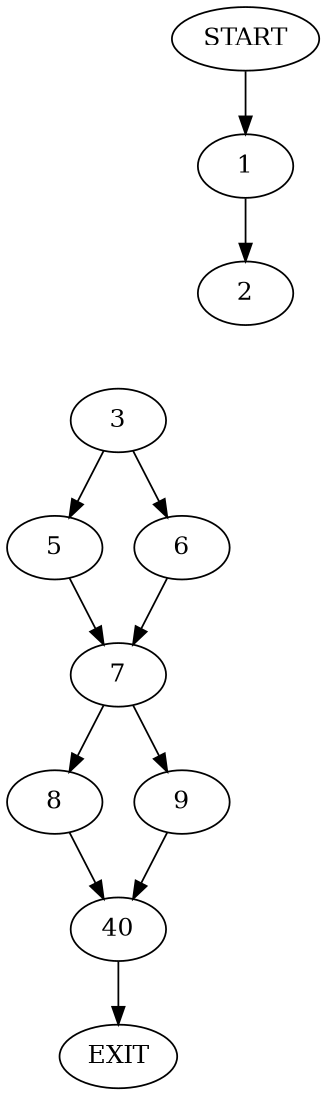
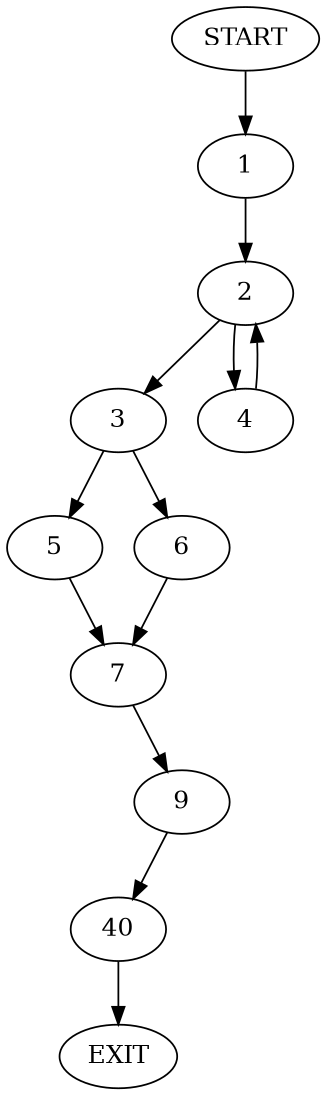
none -> (188, 351)
none -> (246, 420)
(55, 802) -> none
